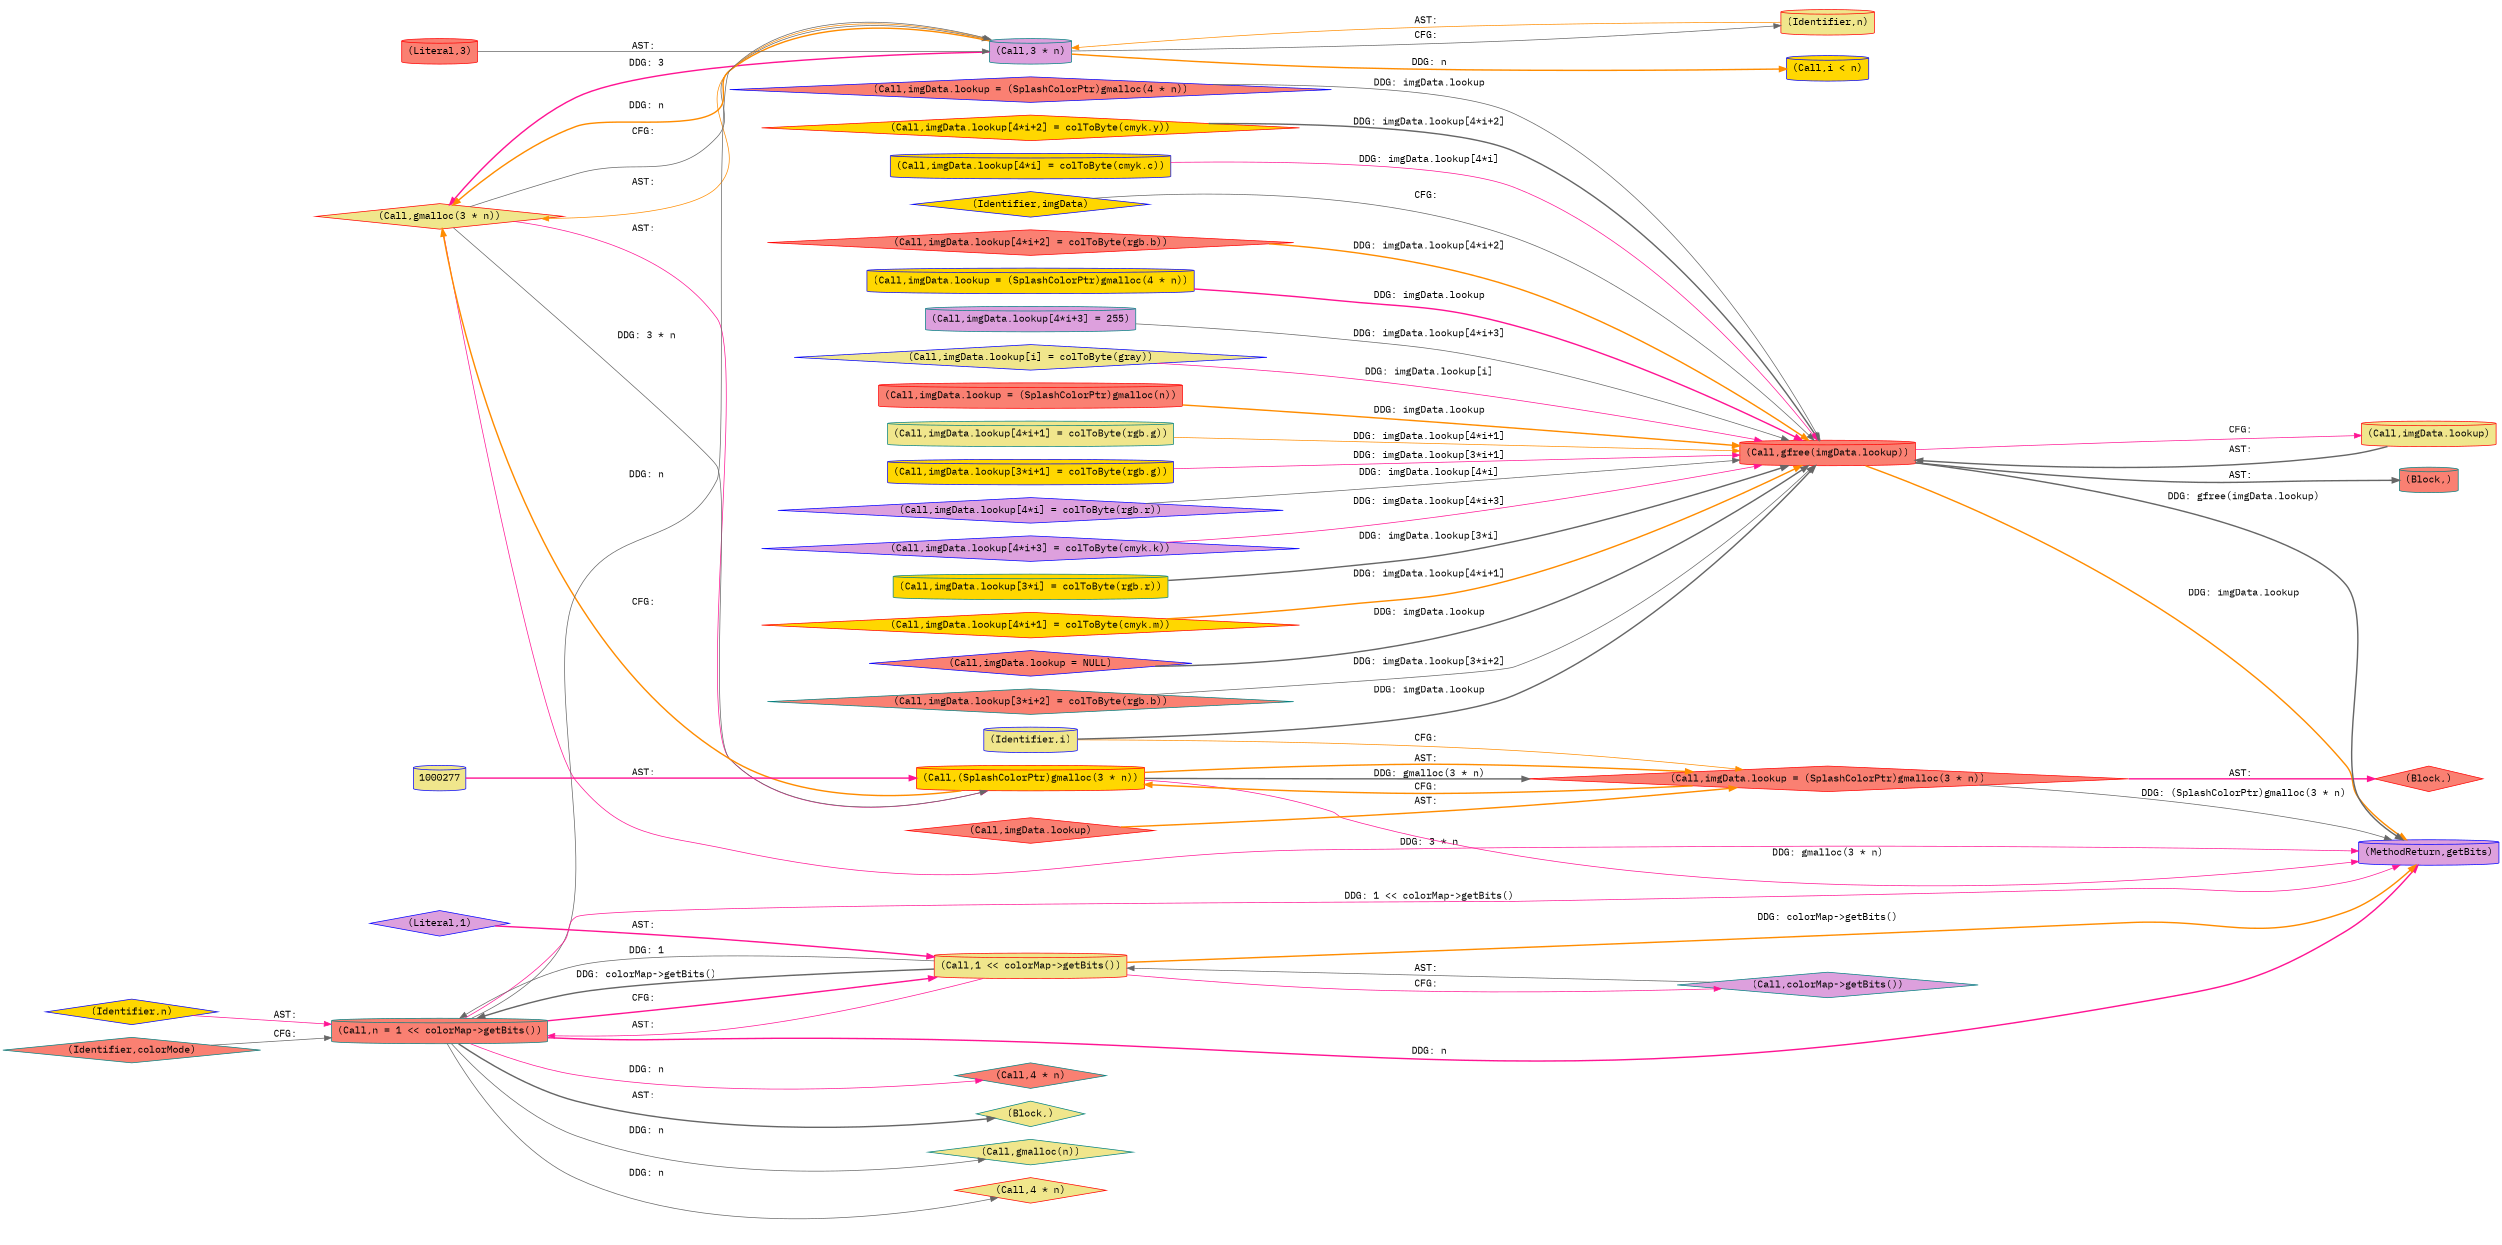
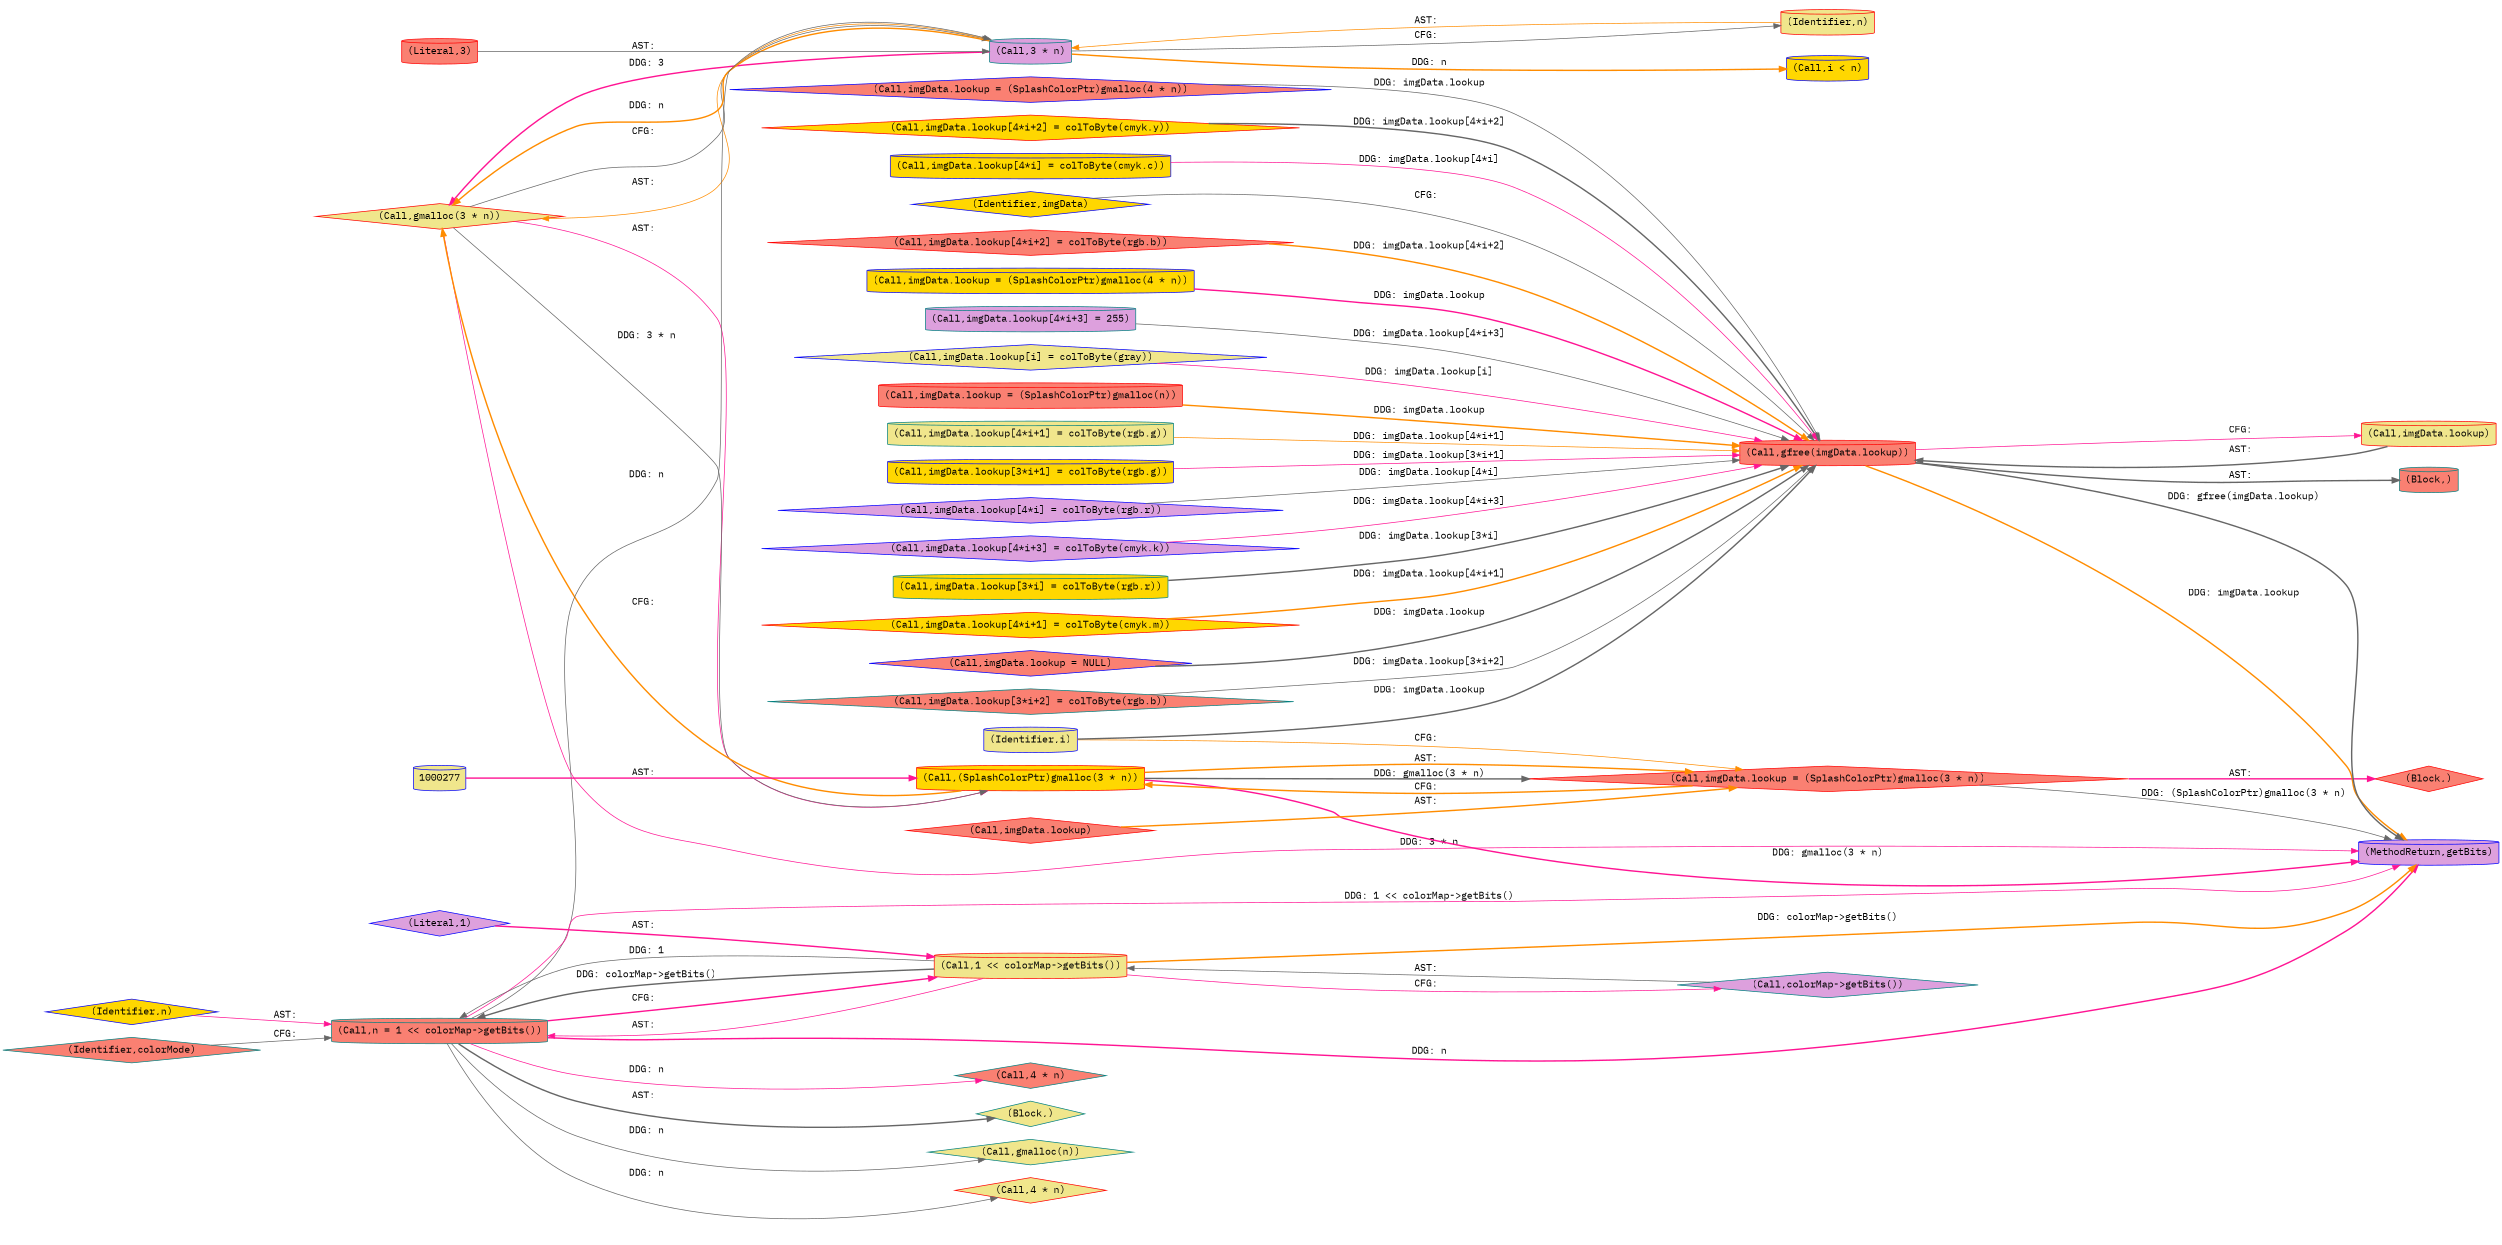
(1743, 880) -> (1743, 880)
